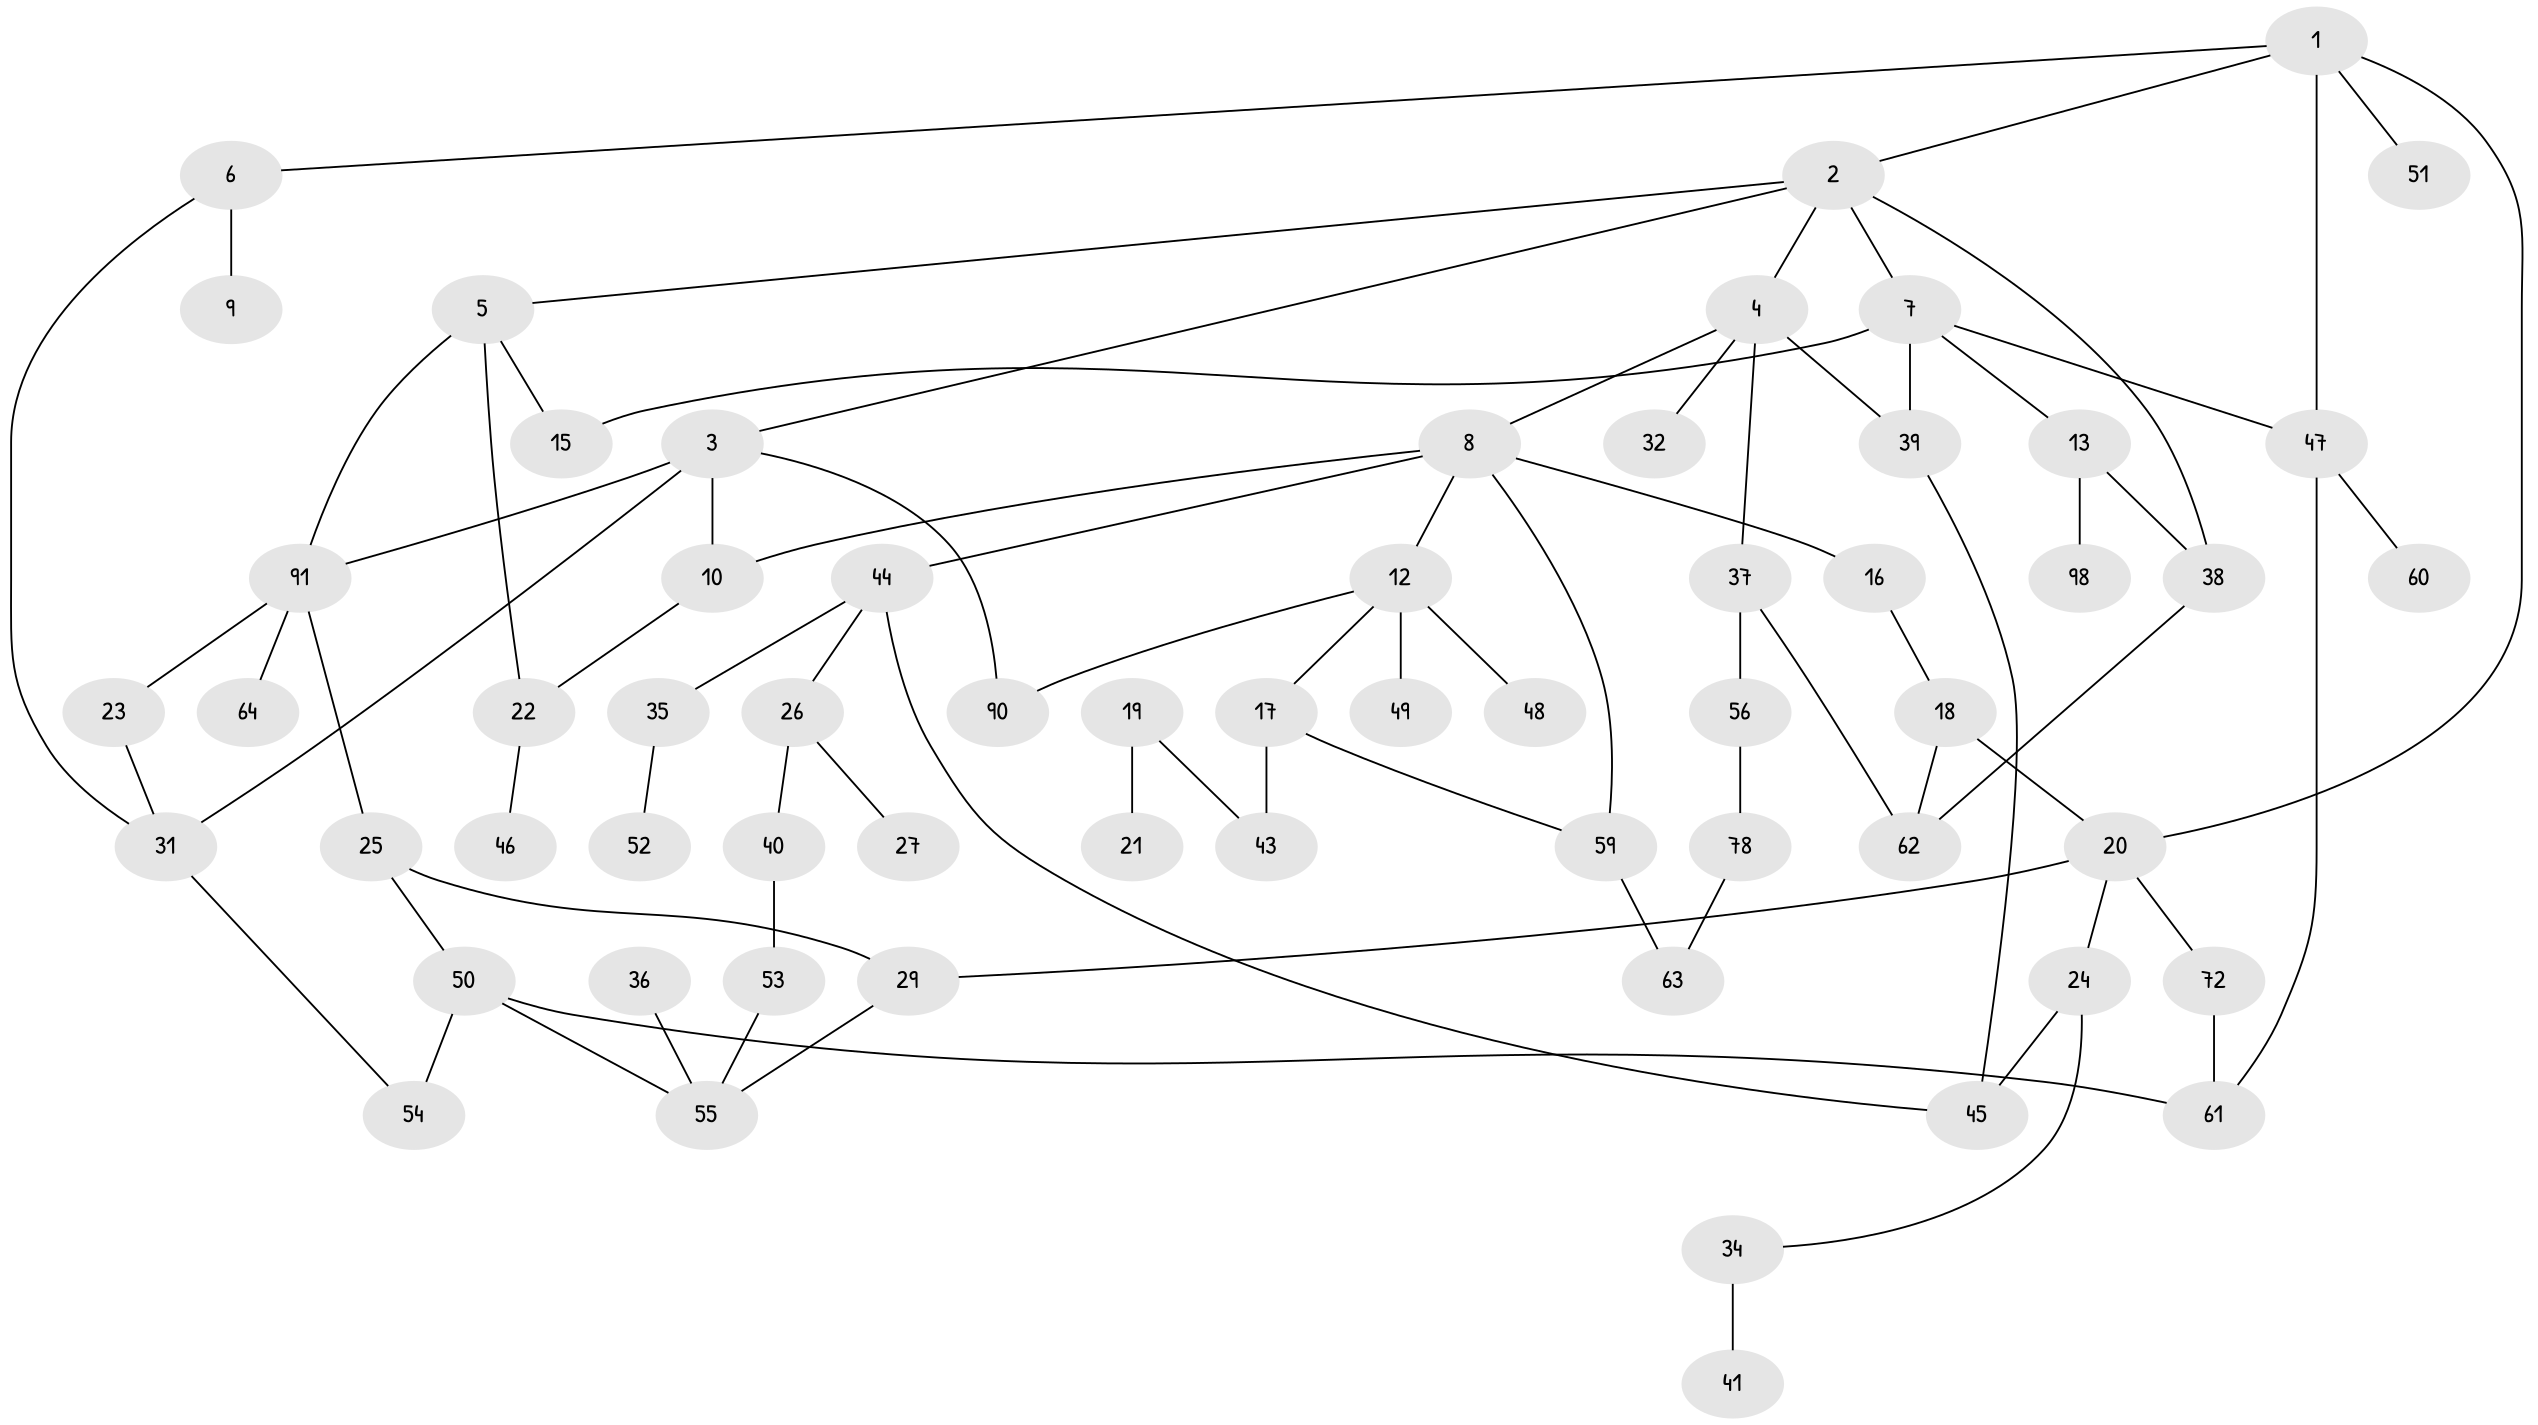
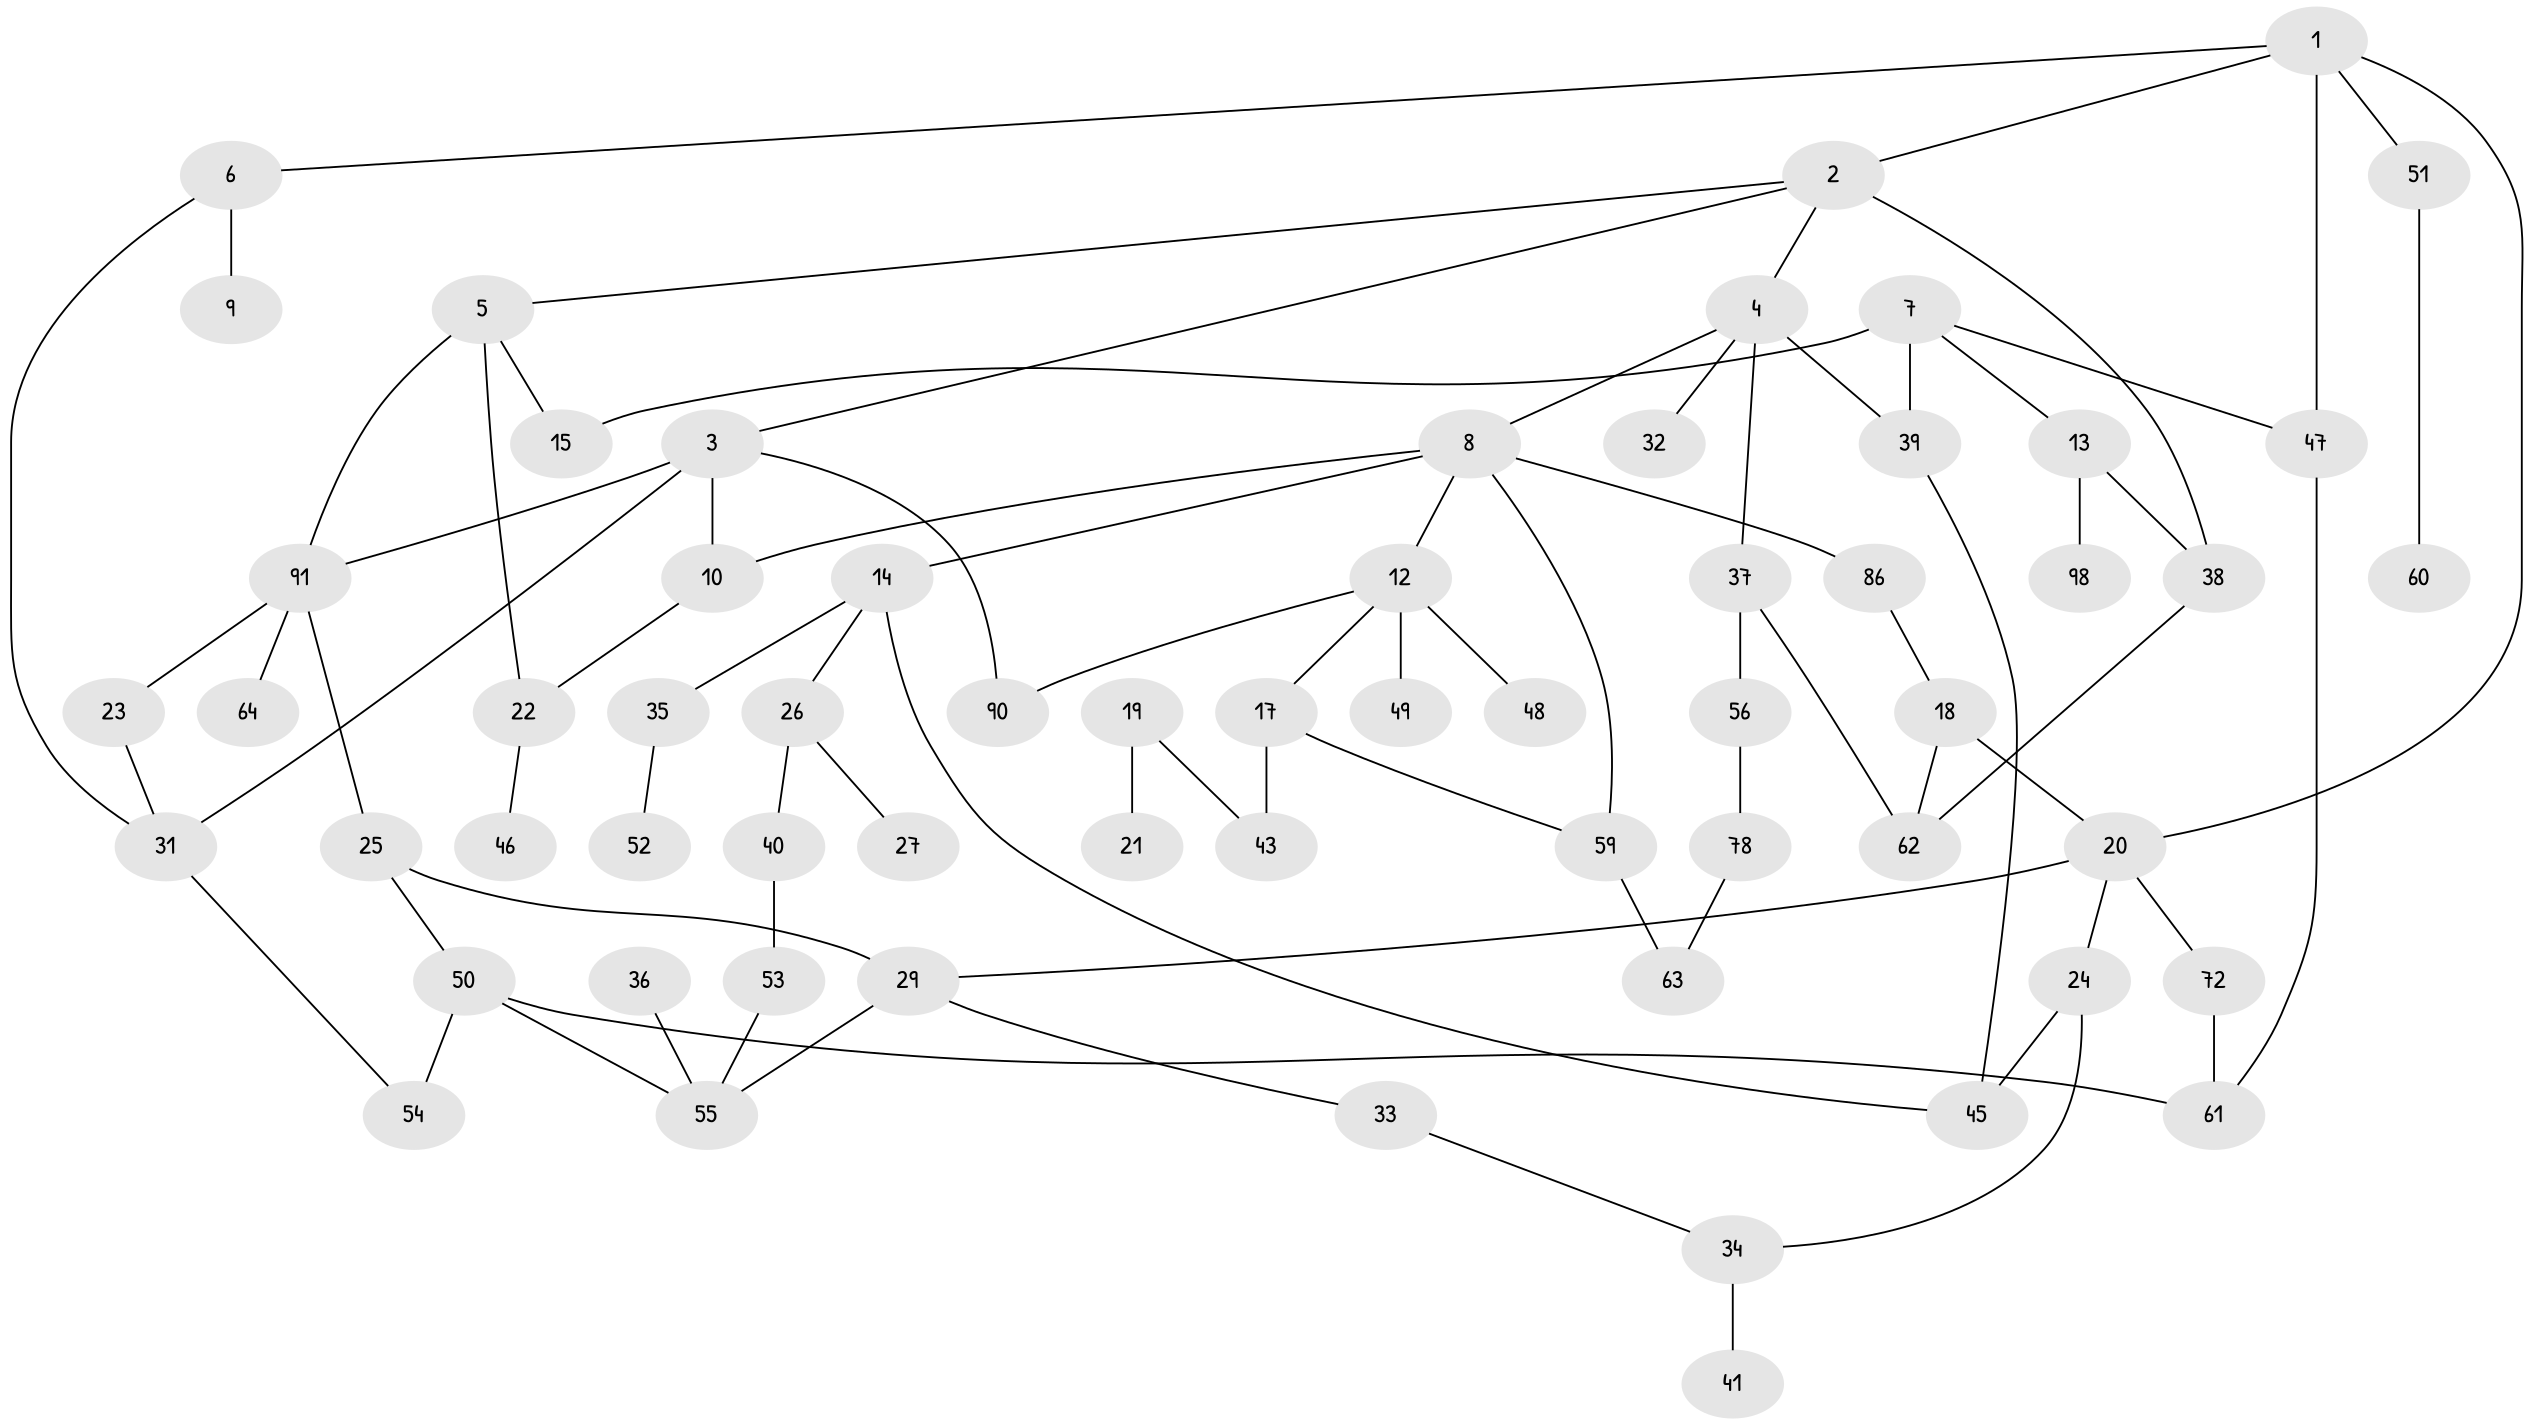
(1872, 243) -> none
(2368, 511) -> (2419, 377)
(882, 578) -> (882, 578)
(1875, 578) -> (1875, 578)
none -> (1386, 1115)
